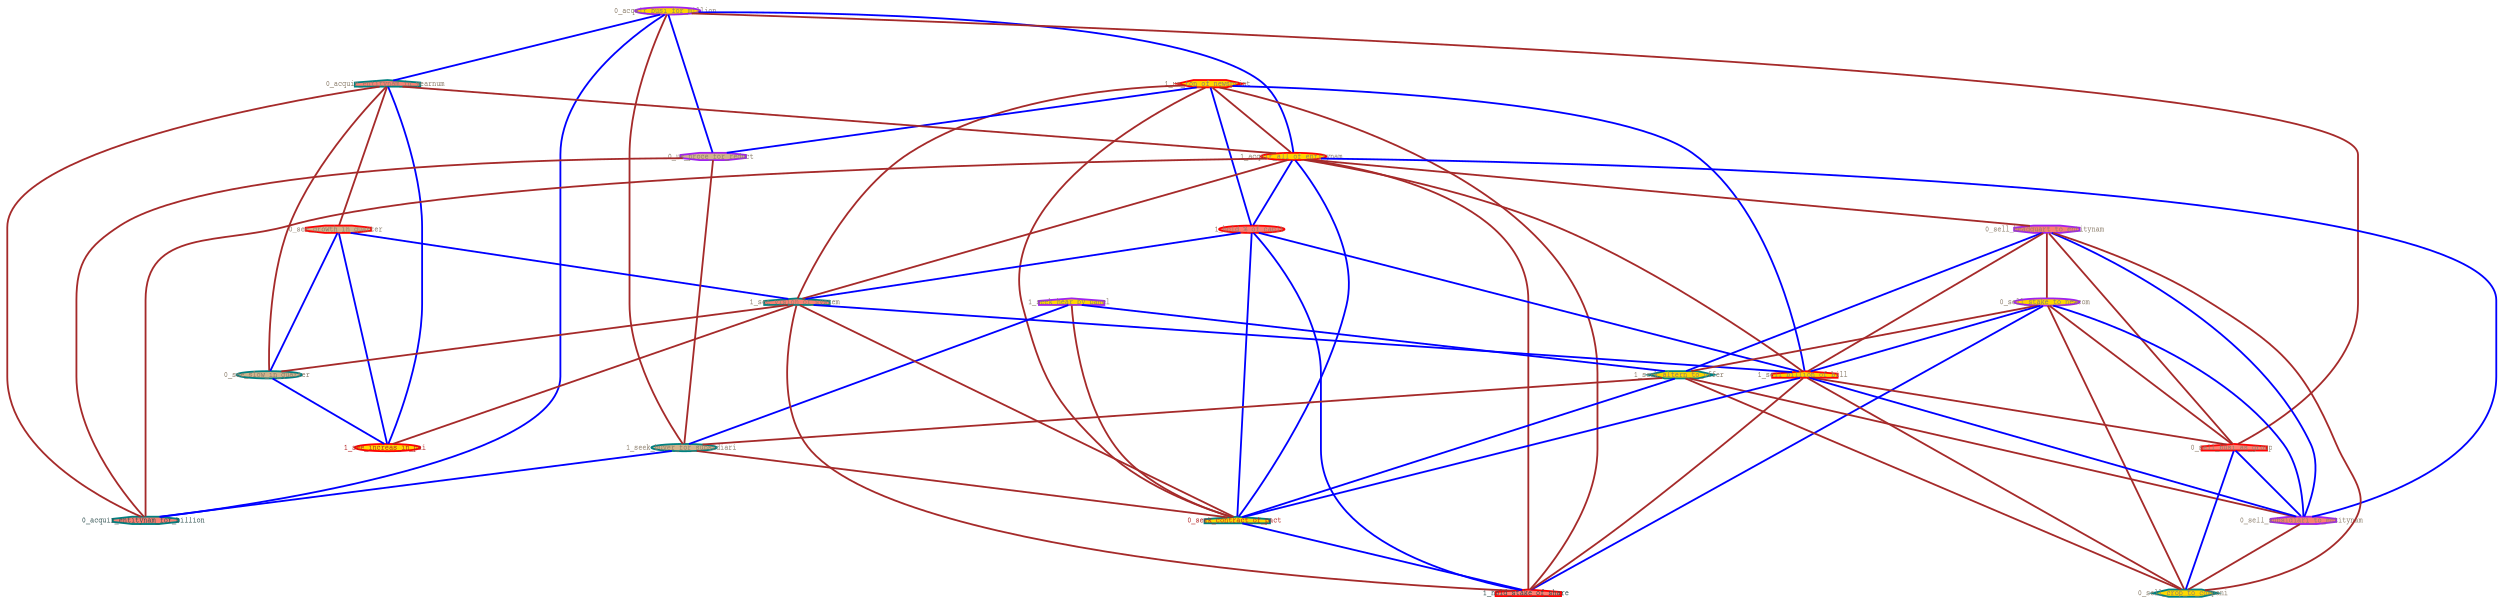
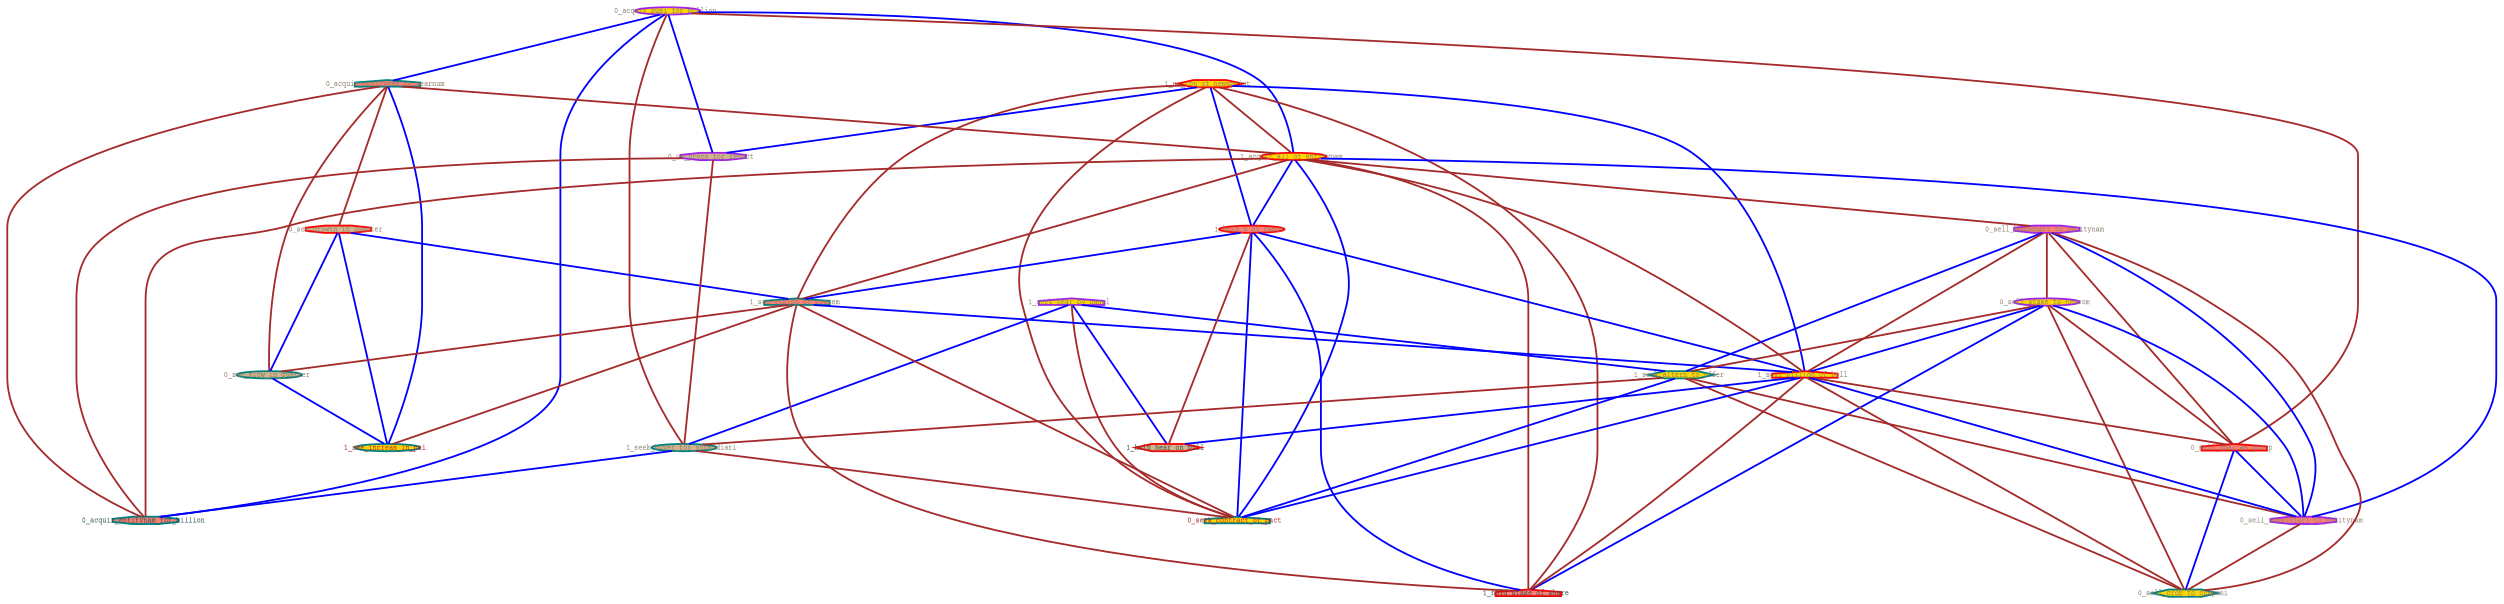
(388, 448) -> (388, 448)
none -> (1168, 448)
(1382, 557) -> none
